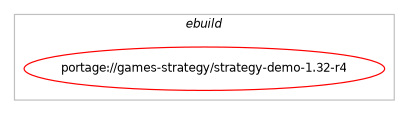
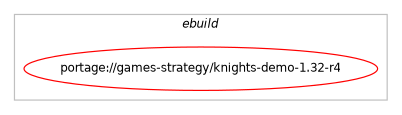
(204, 69) -> (201, 69)
